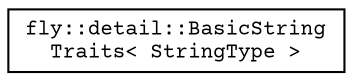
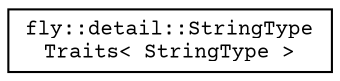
(176, 41) -> (170, 41)
